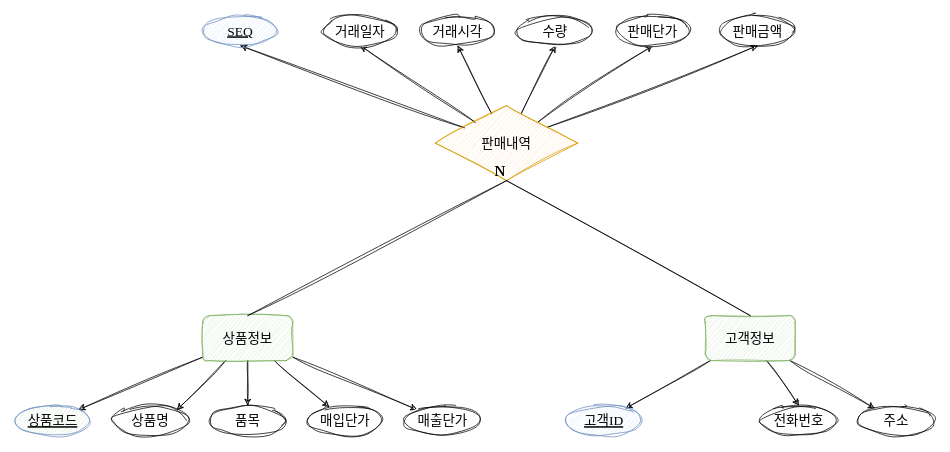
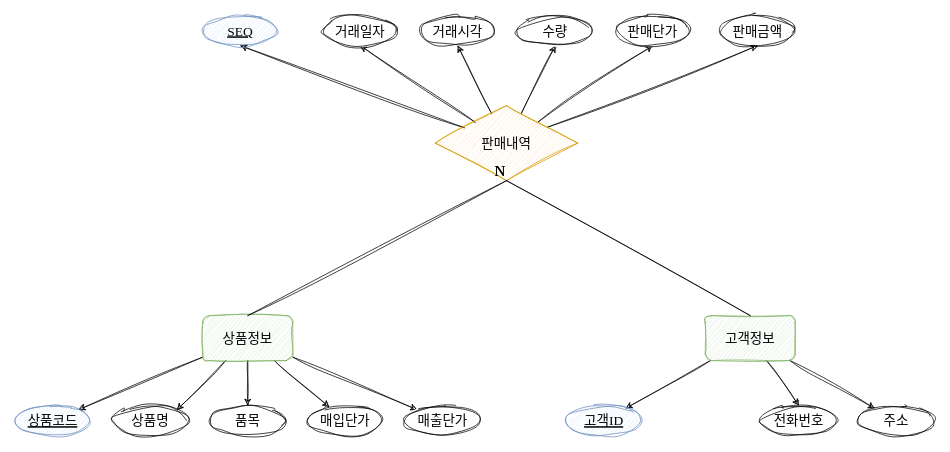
(53, 420) -> (53, 420)
